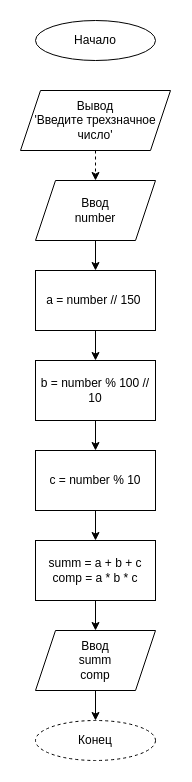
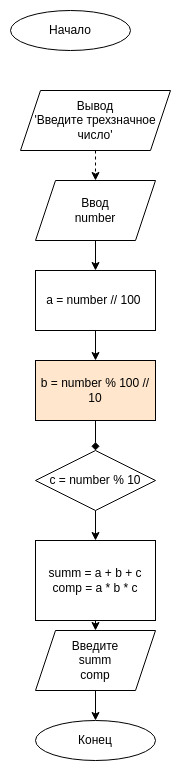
(96, 41) -> (71, 31)
(96, 301) -> (96, 301)
(96, 391) -> (96, 391)
(96, 442) -> (96, 441)
(96, 481) -> (96, 481)
(96, 571) -> (96, 581)
(96, 661) -> (96, 661)
(96, 741) -> (96, 741)
